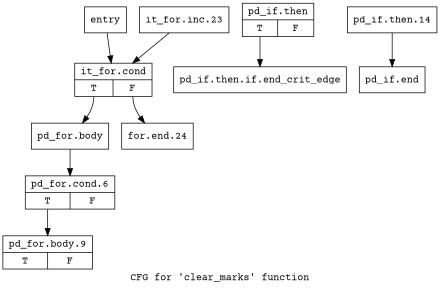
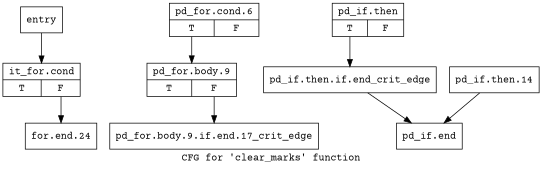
(184, 20) -> none
none -> (386, 106)
(70, 136) -> none
none -> (214, 136)
